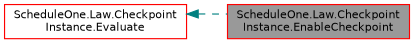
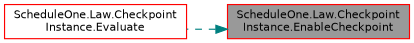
(213, 14) -> (201, 29)
